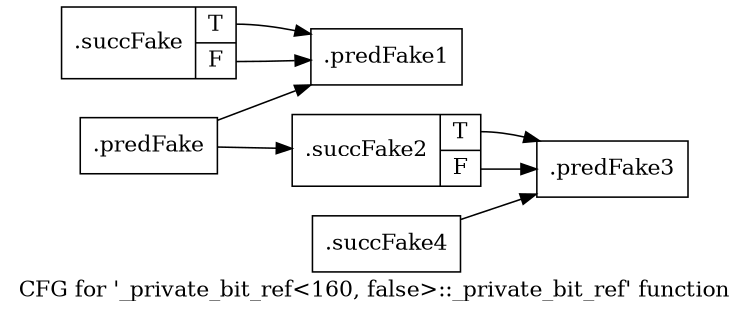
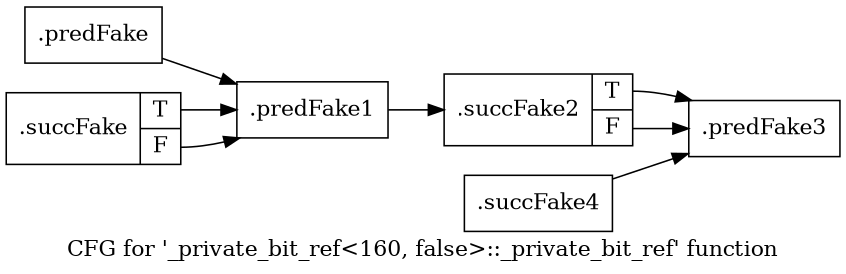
(247, 148) -> (408, 110)
